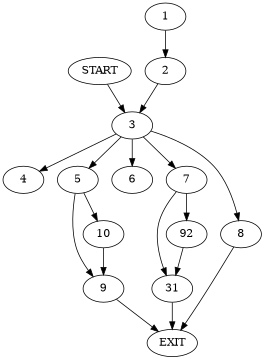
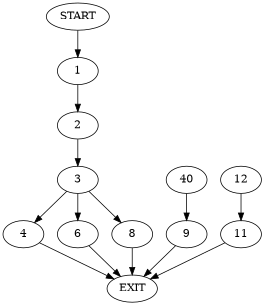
(114, 95) -> (78, 40)
(78, 180) -> none
(187, 180) -> none
(104, 234) -> (187, 180)
(187, 234) -> (241, 180)
none -> (102, 258)
none -> (73, 259)
(172, 289) -> (241, 234)
